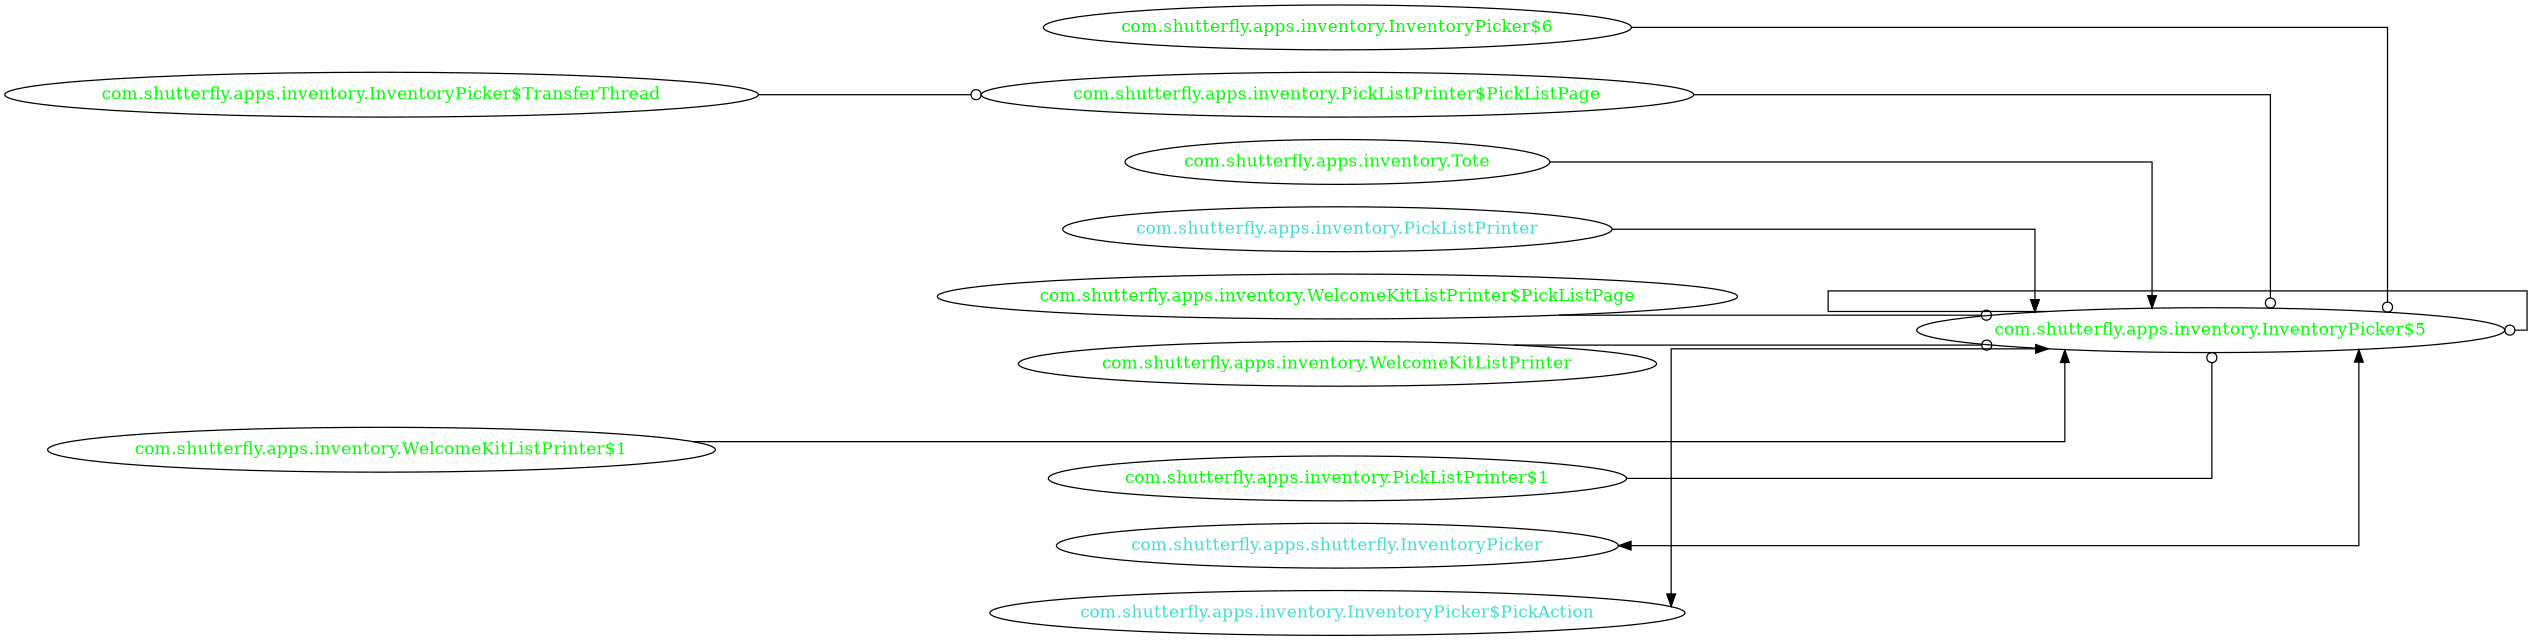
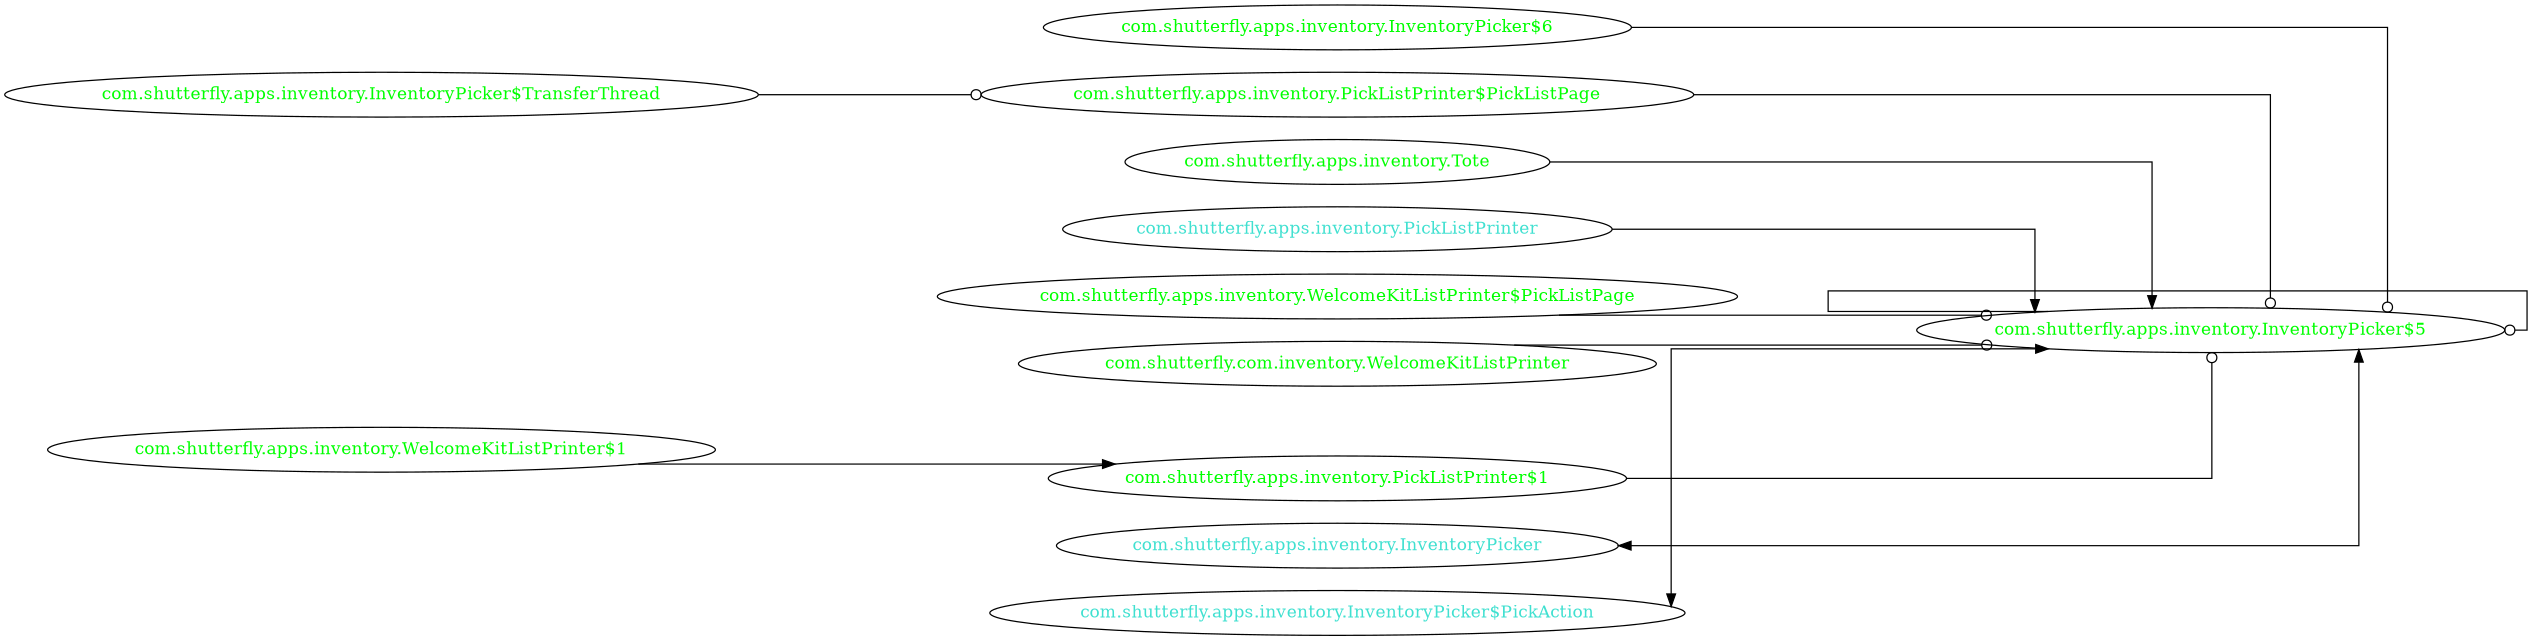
(1337, 364) -> (1337, 364)
(1418, 442) -> (870, 464)
(1337, 546) -> (1337, 546)
